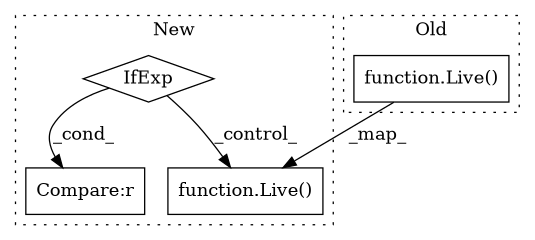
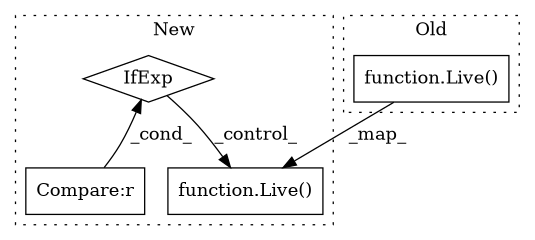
(64, 112) -> (122, 141)
